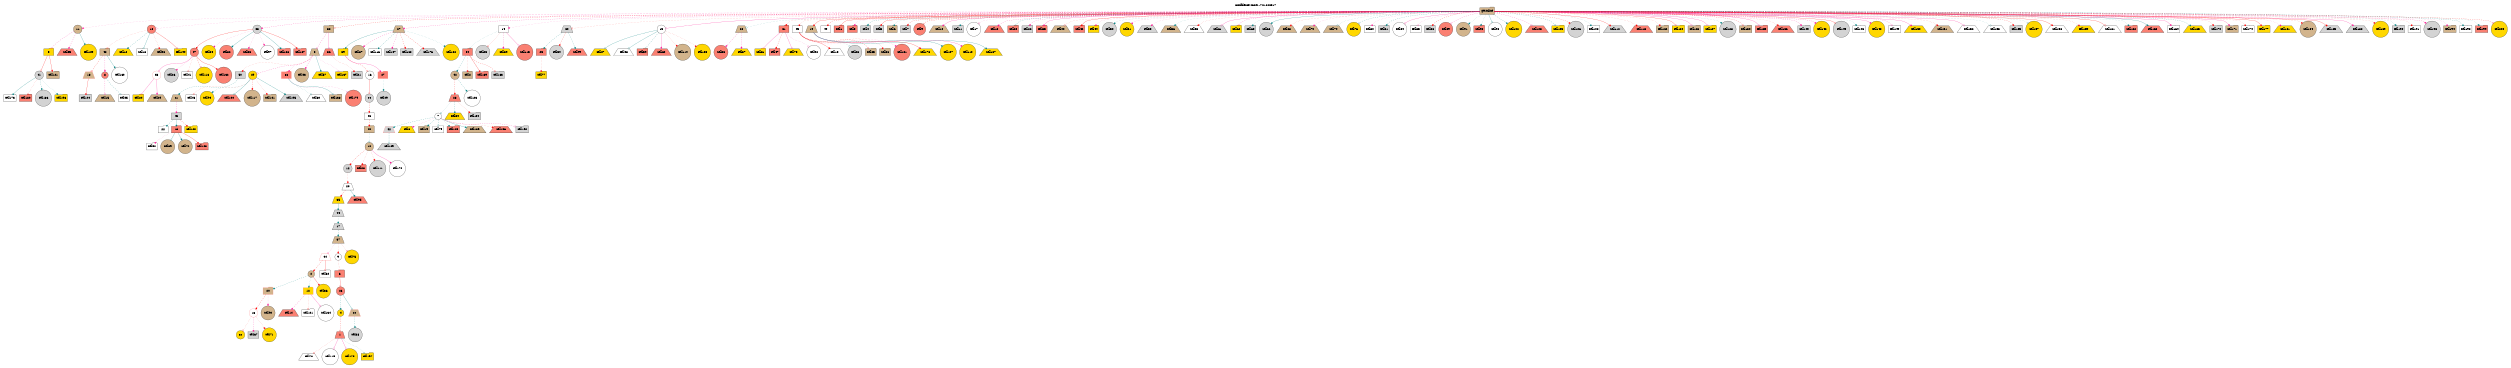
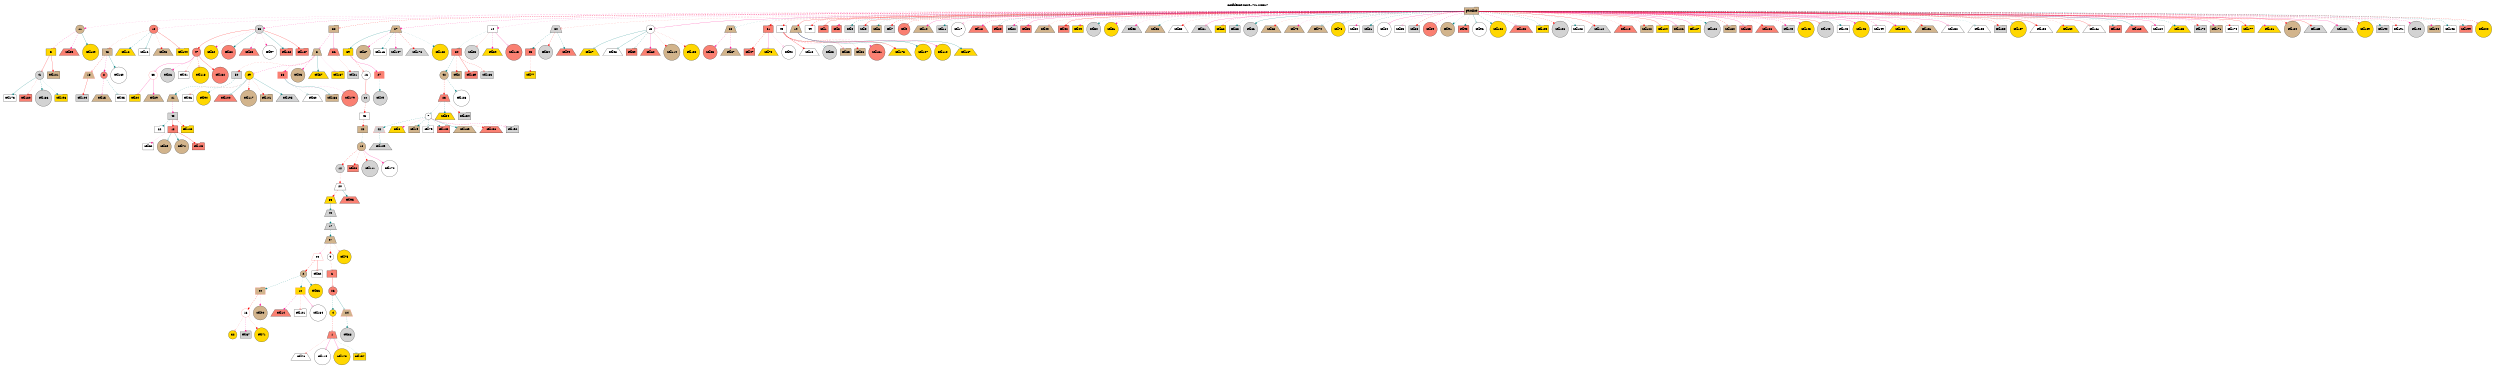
(407, 52) -> none
(741, 52) -> (731, 52)
(760, 52) -> none
(176, 122) -> (173, 122)
(316, 280) -> (308, 280)
